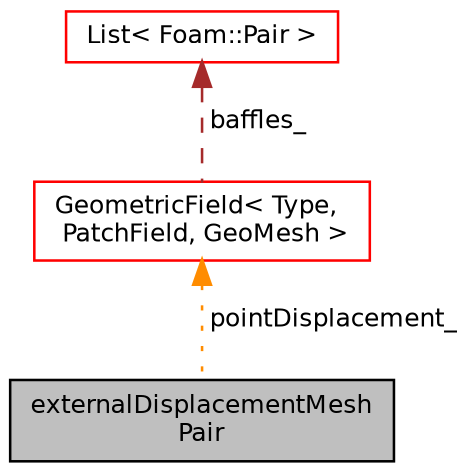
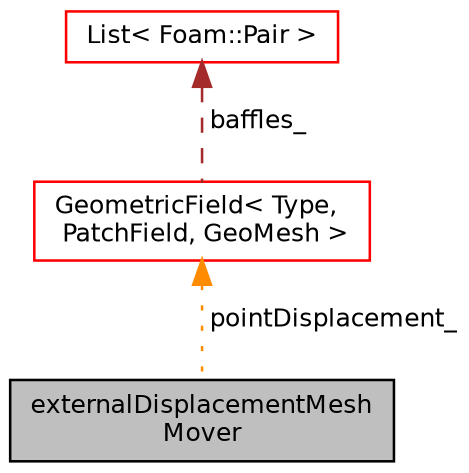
(202, 421) -> (202, 421)
